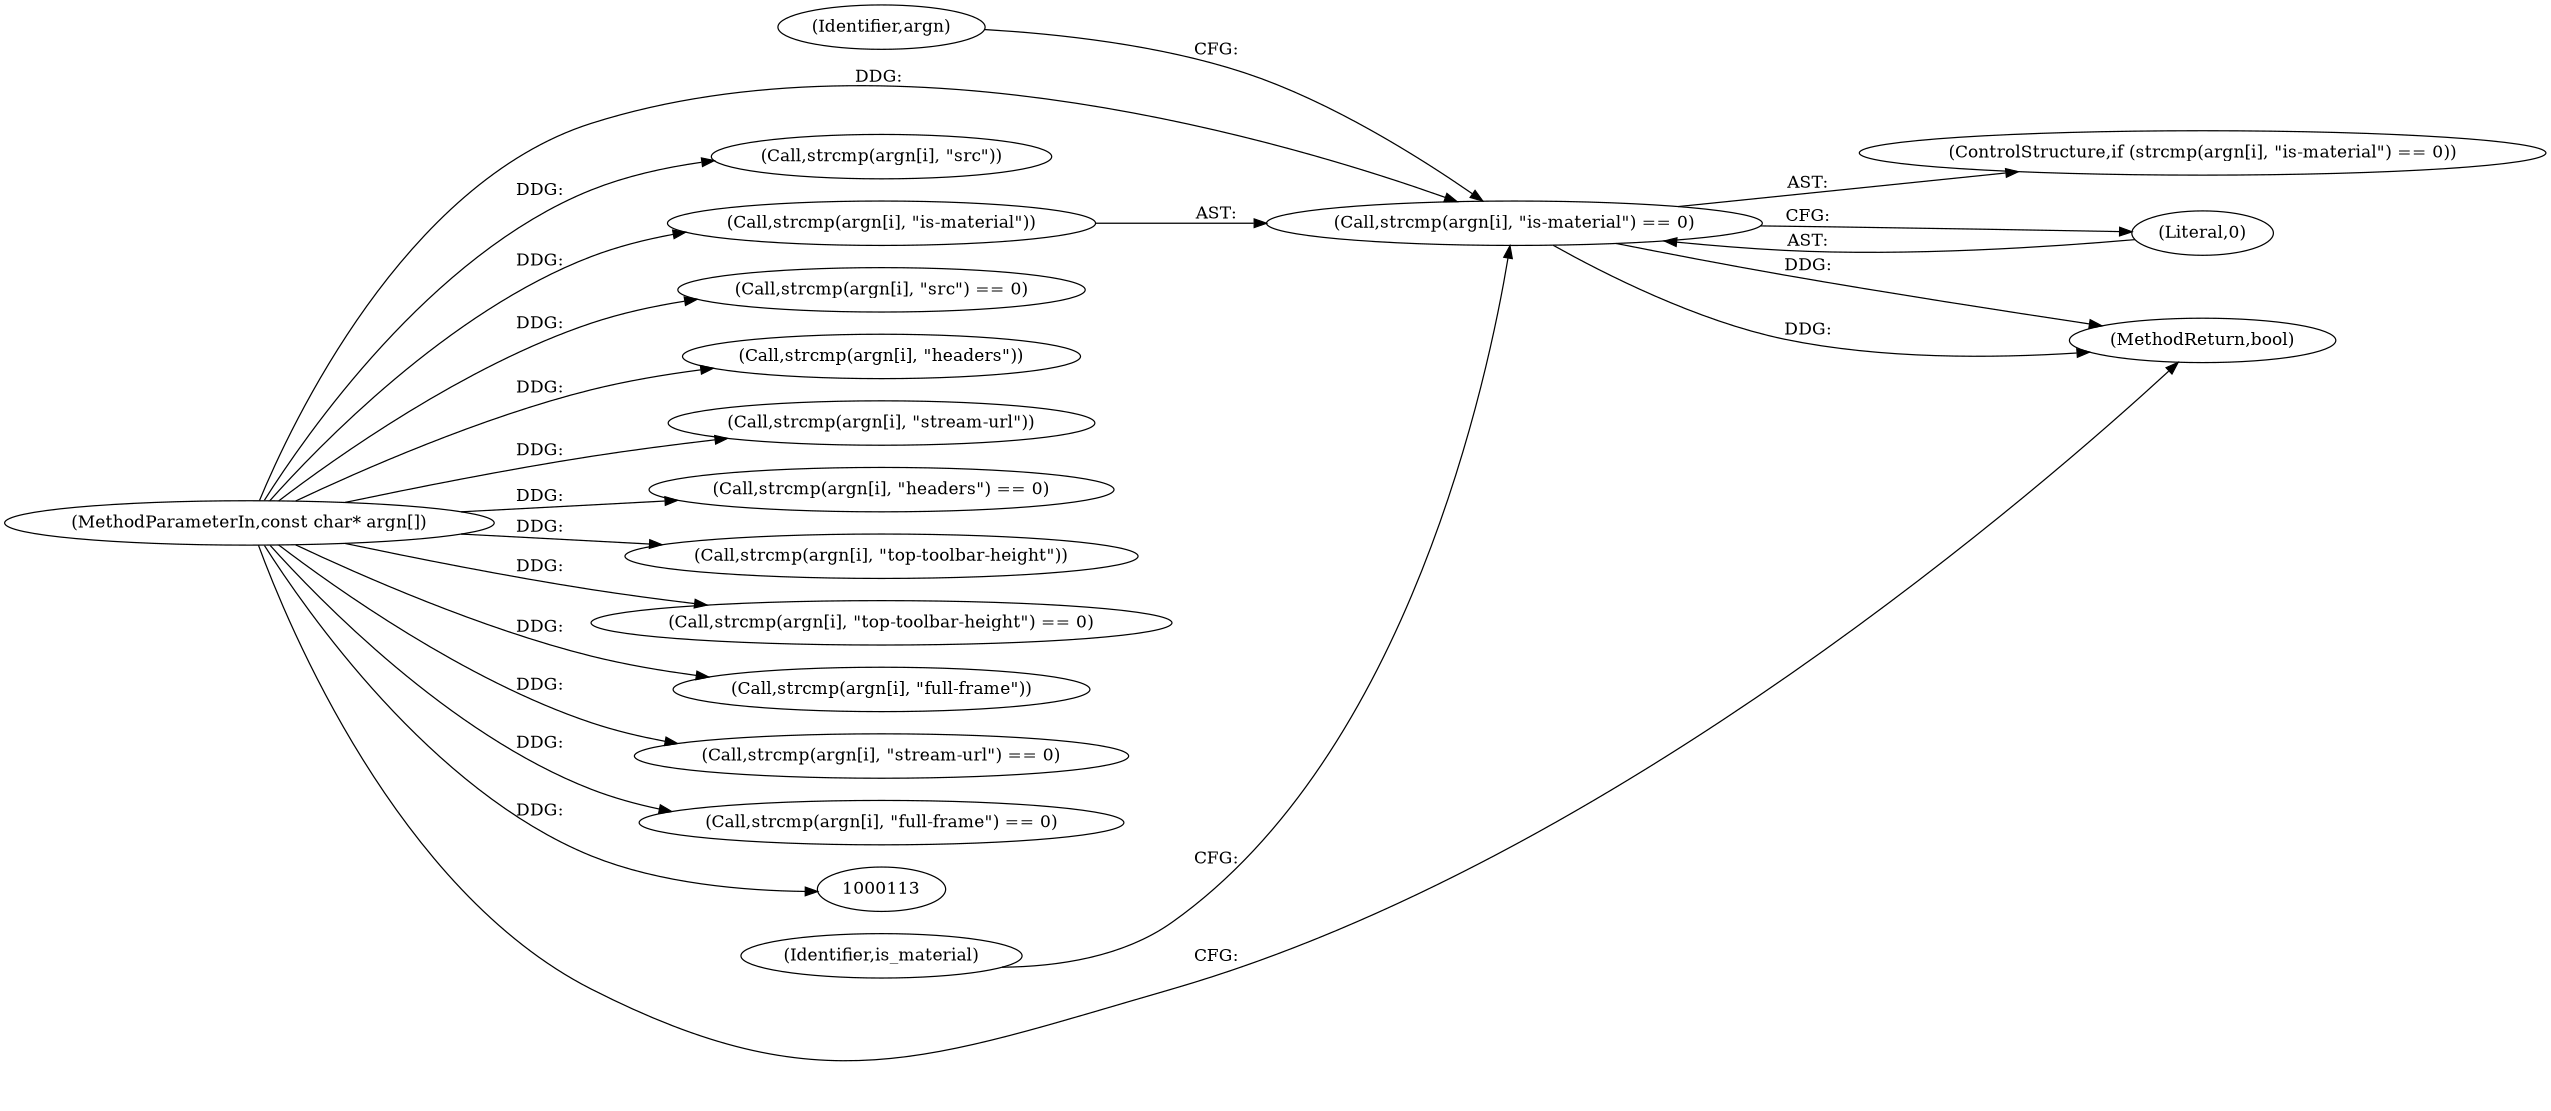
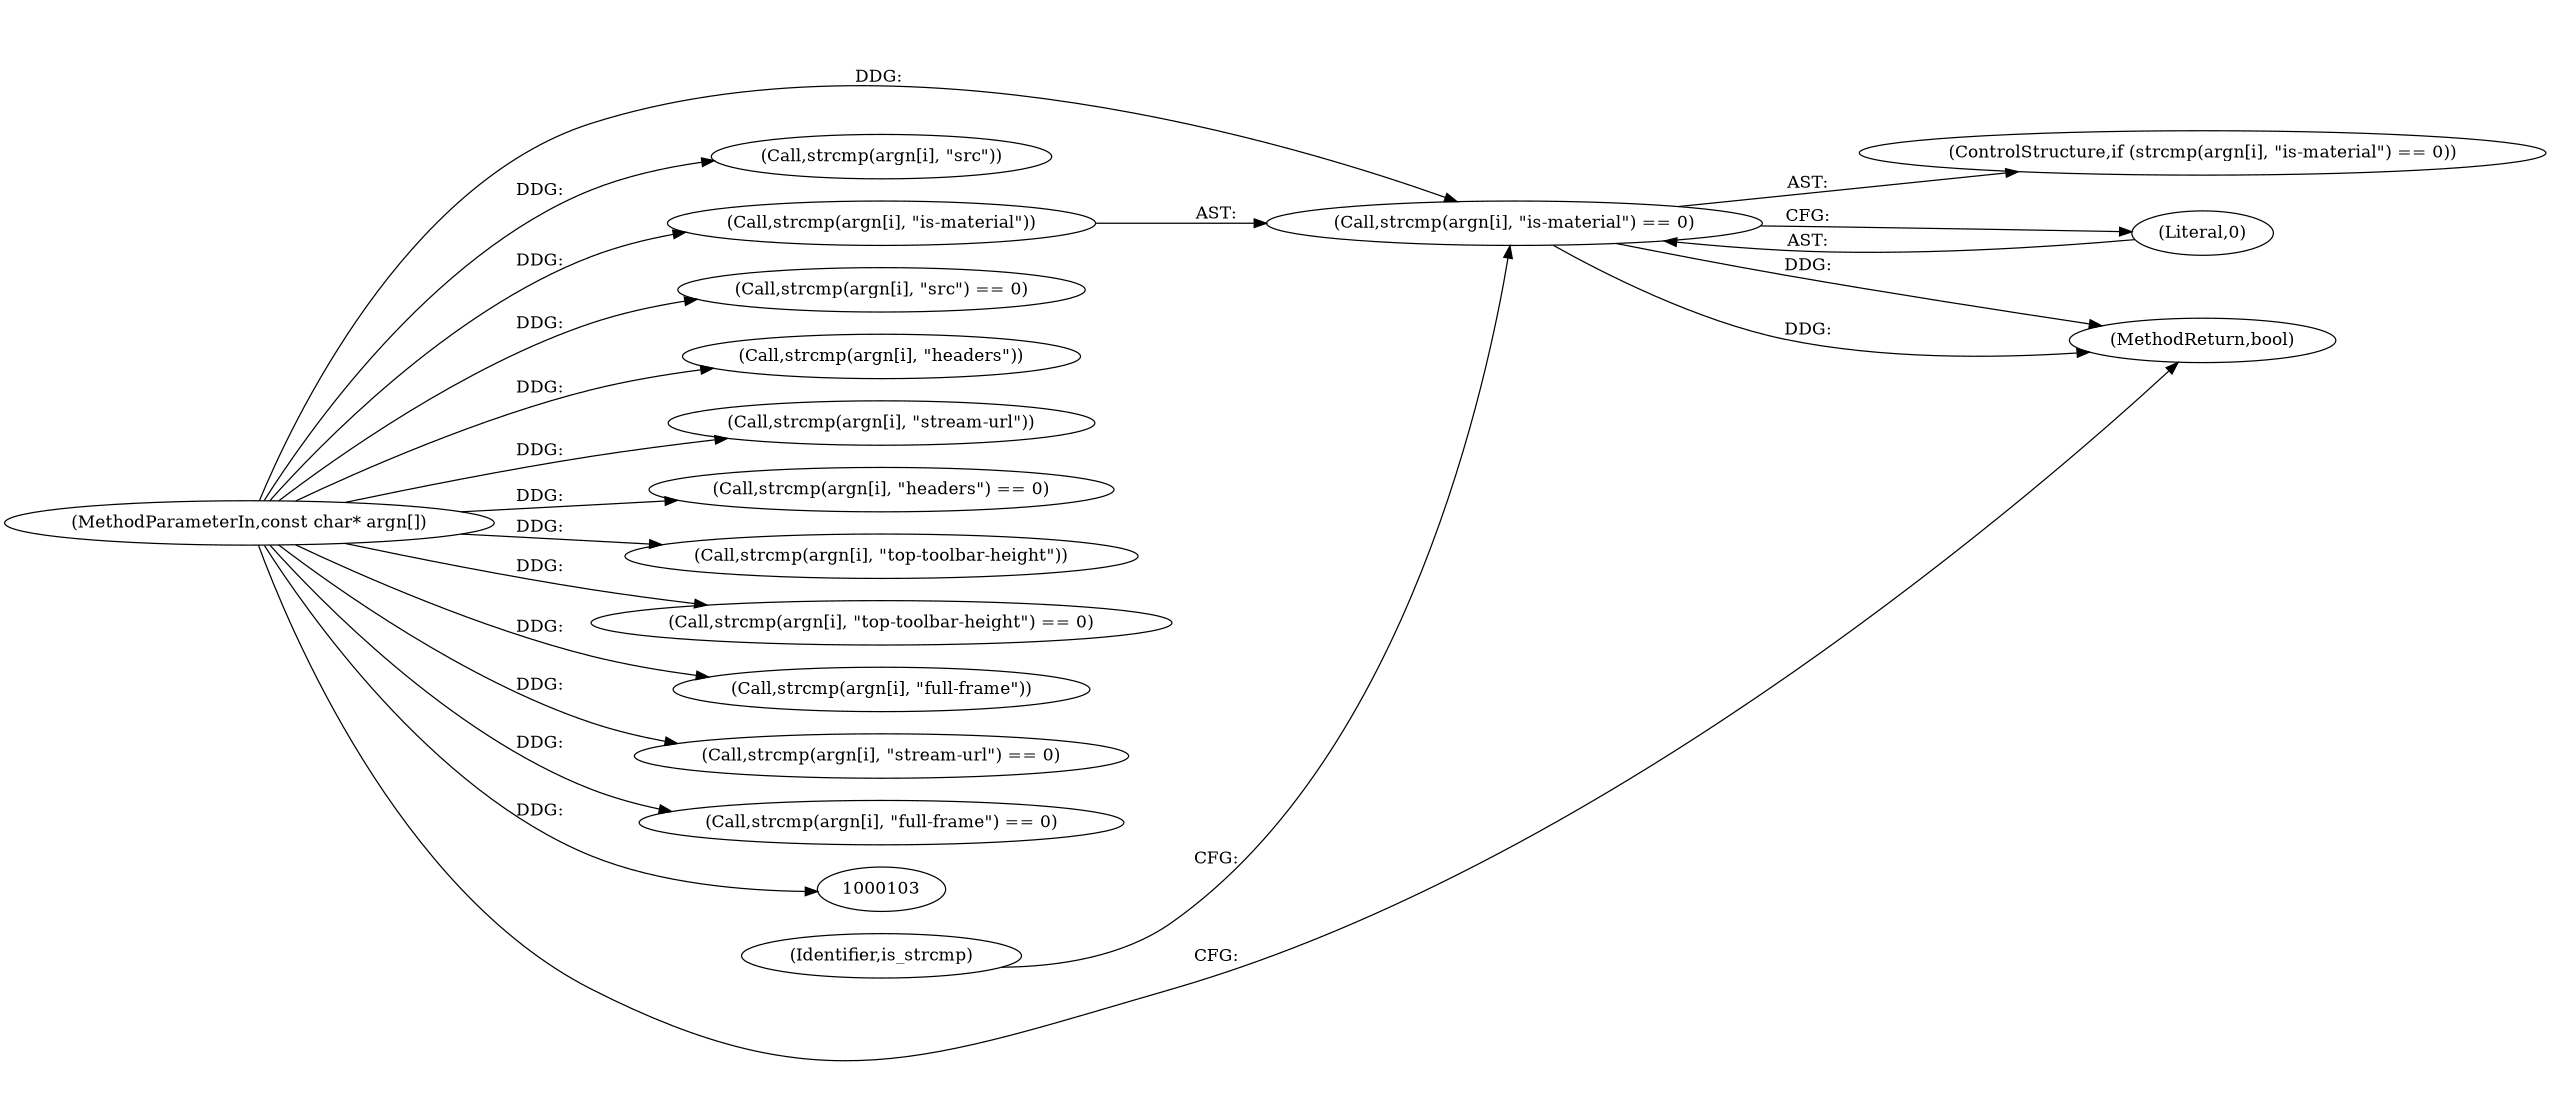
(882, 27) -> none
(882, 889) -> (882, 889)
(882, 956) -> (882, 956)
